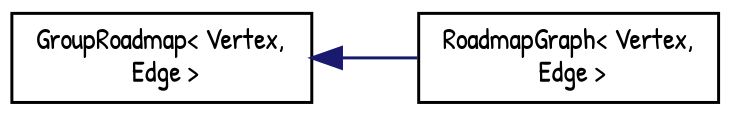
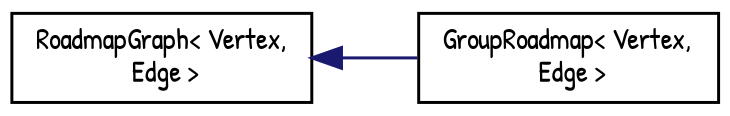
(380, 58) -> (380, 58)
